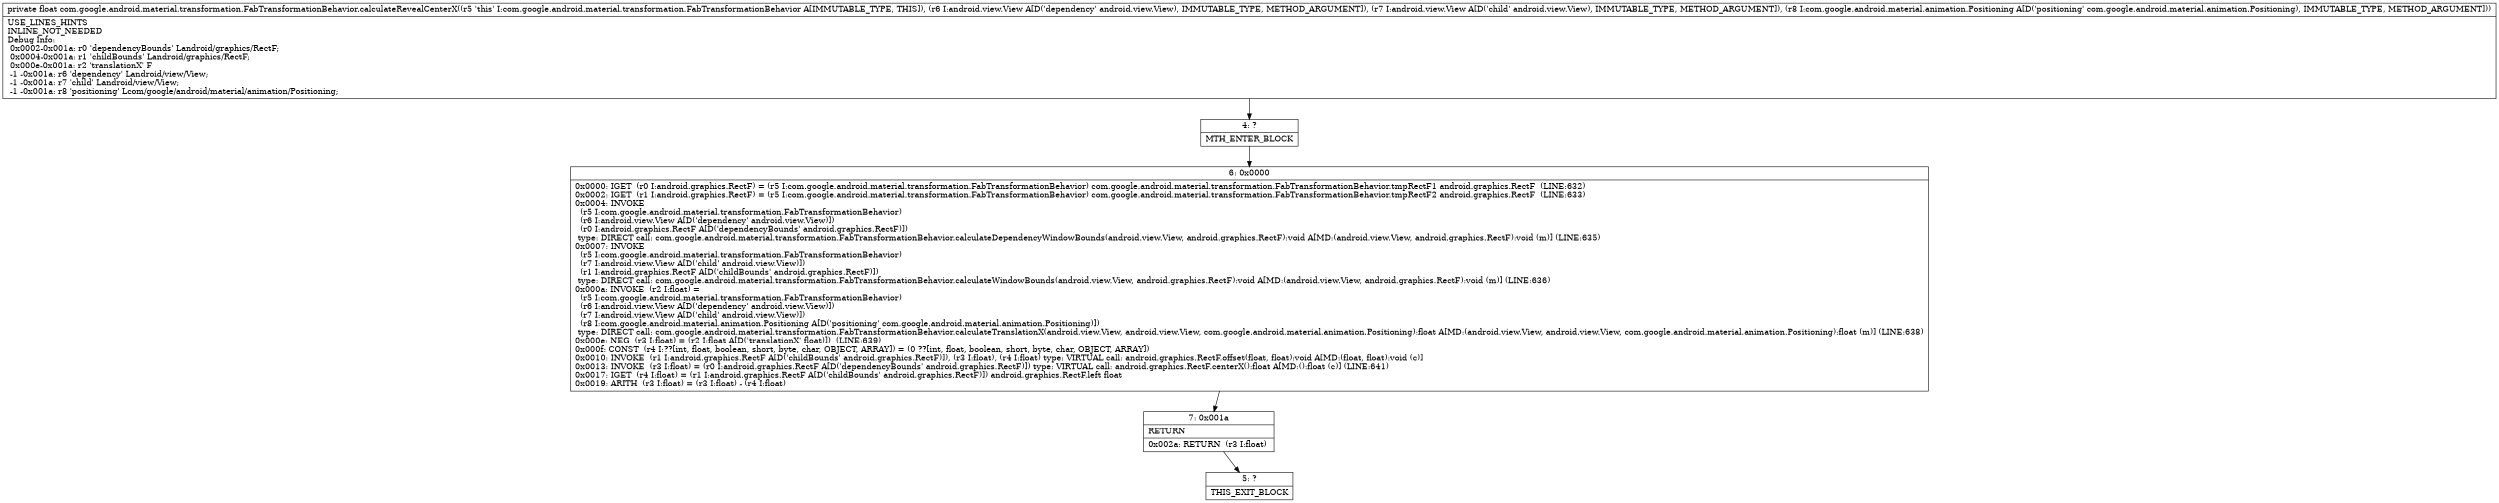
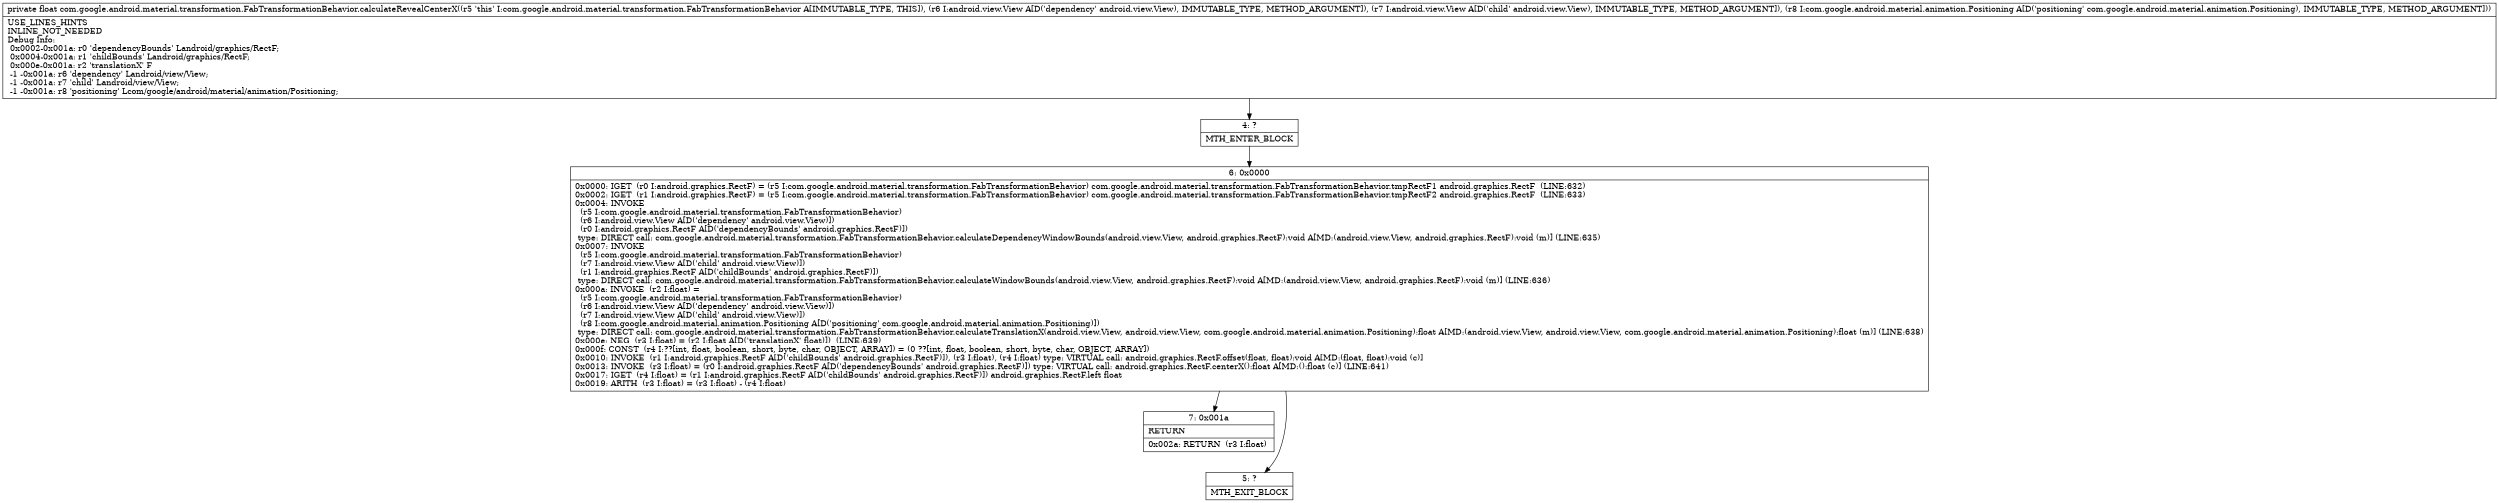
(1230, 460) -> (1285, 432)
(1249, 493) -> (1249, 493)
